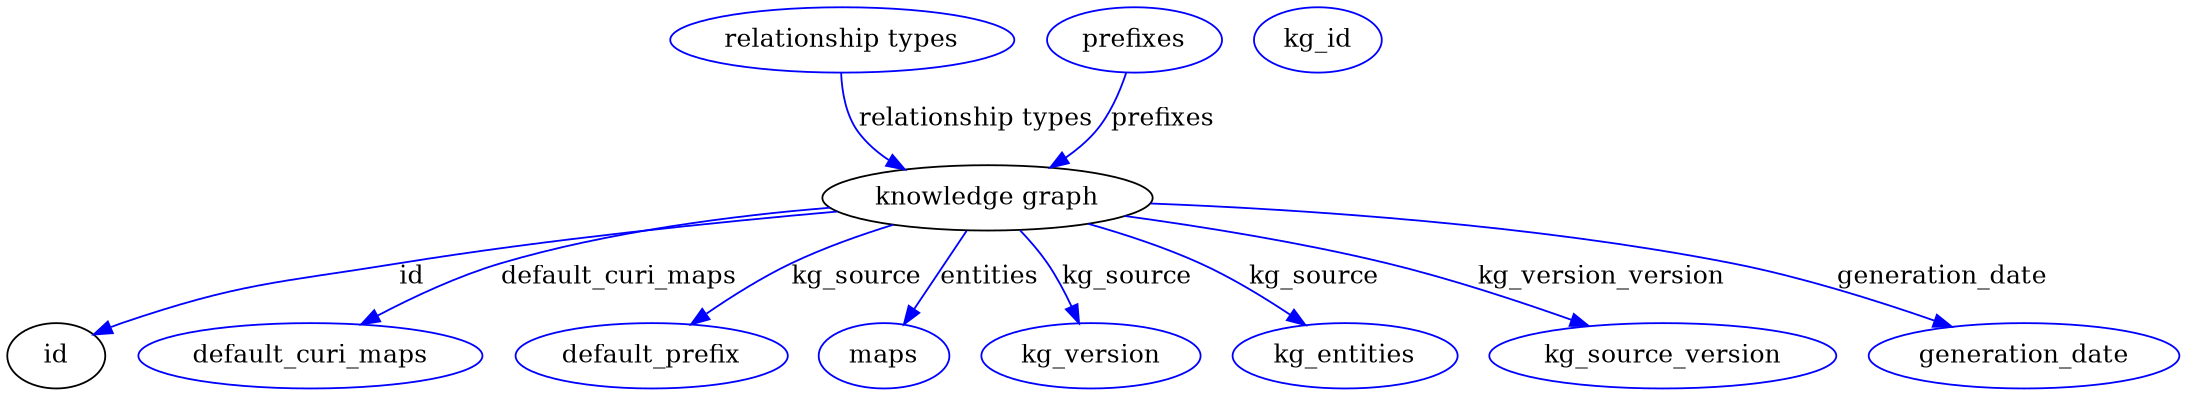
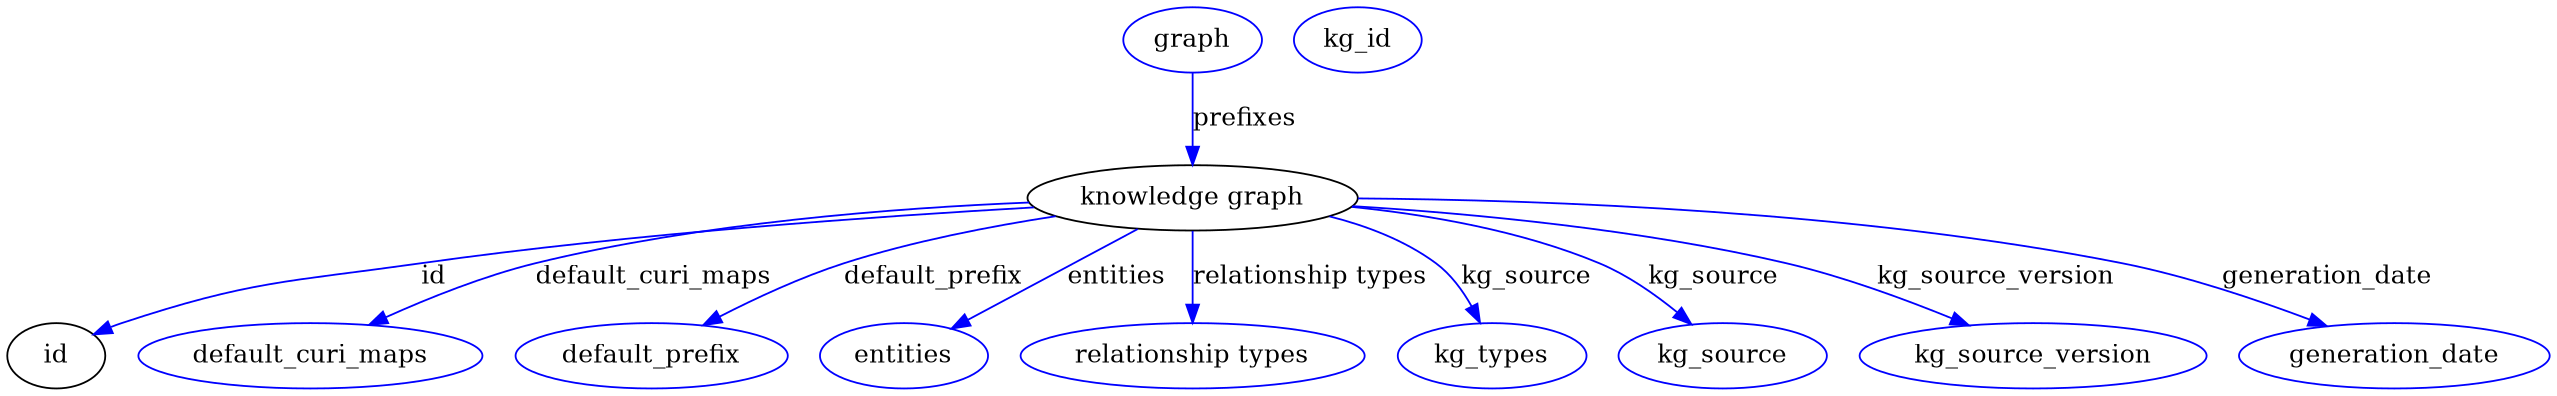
(1135, 40) -> (1193, 40)
(853, 123) -> (1193, 268)
(857, 277) -> (934, 277)
(1601, 277) -> (1996, 277)
(884, 356) -> (904, 356)
(1091, 356) -> (1492, 356)
(1345, 356) -> (1723, 356)
